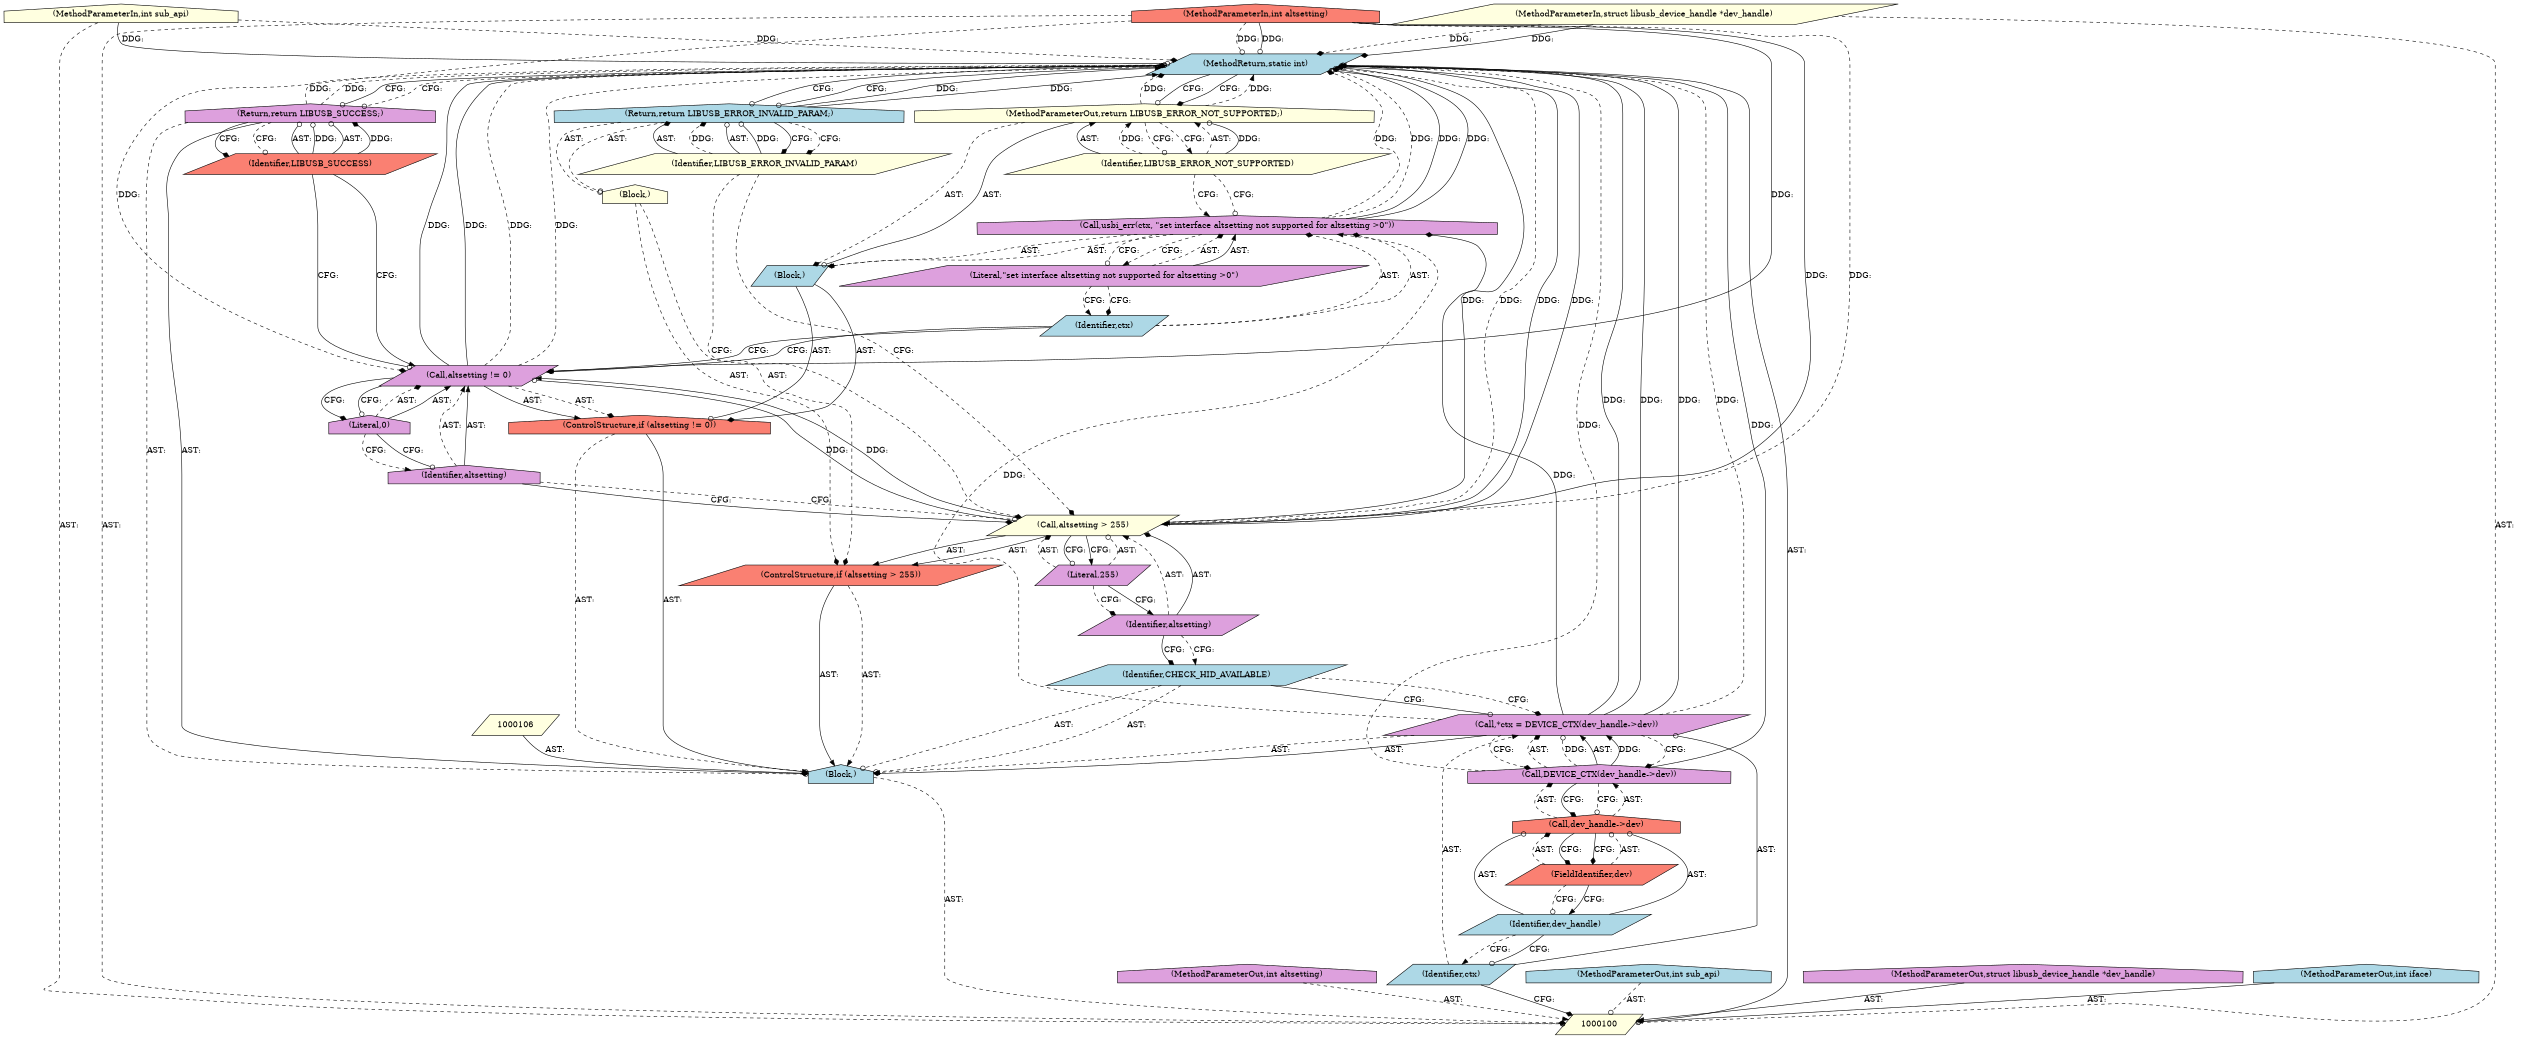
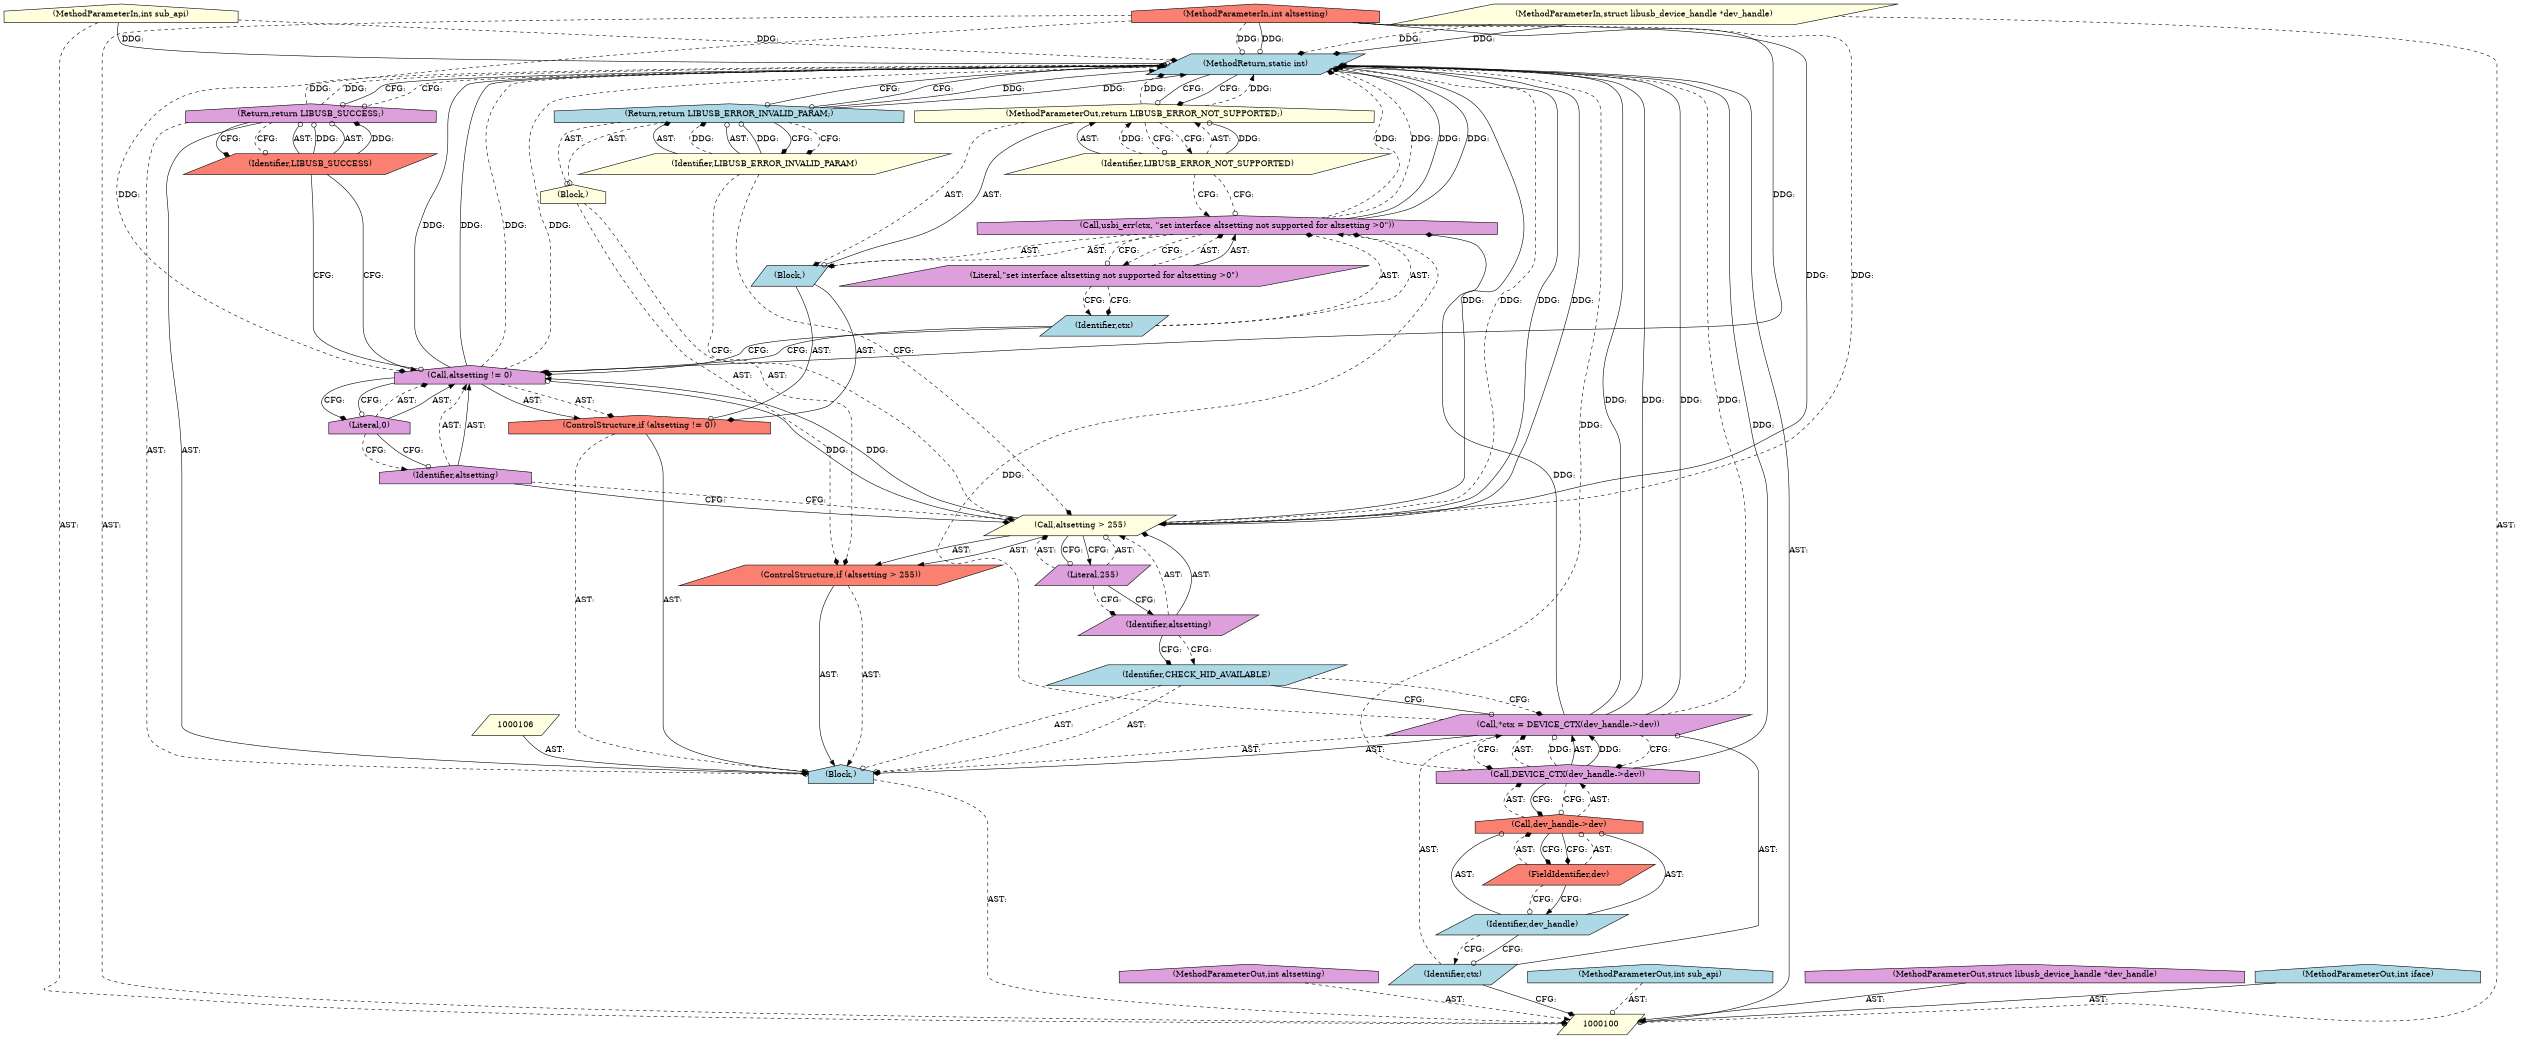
(469, 376) -> (470, 376)
